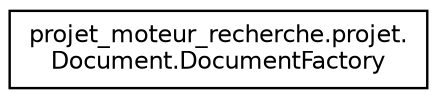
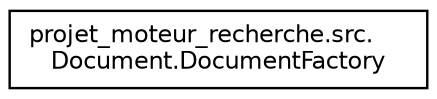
(218, 49) -> (218, 49)
